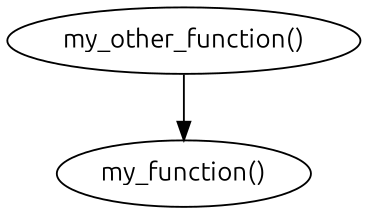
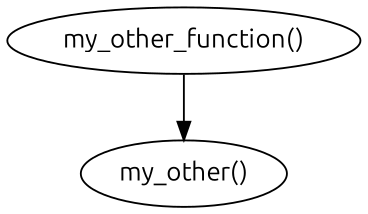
(184, 174) -> (184, 174)
